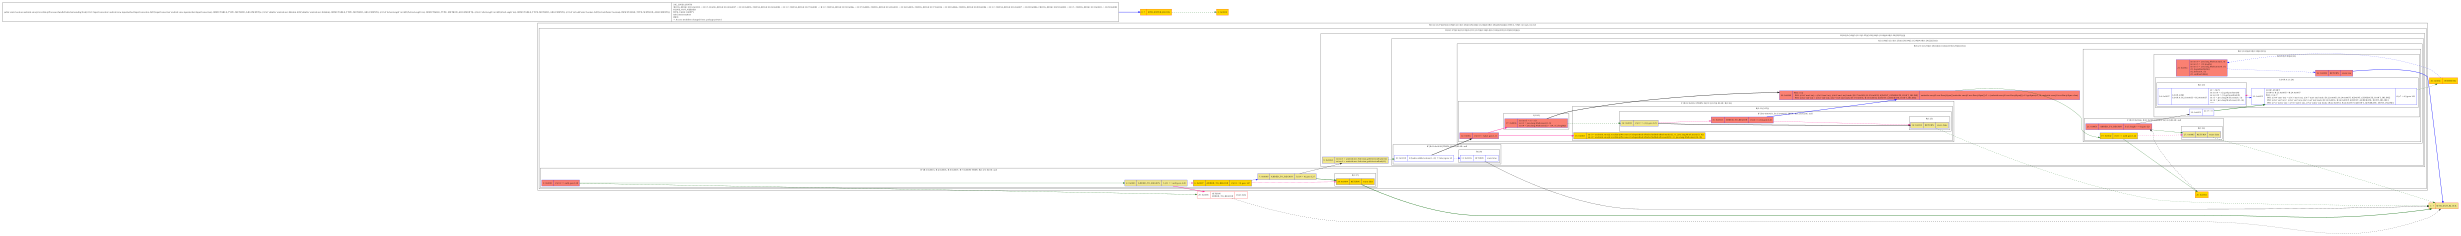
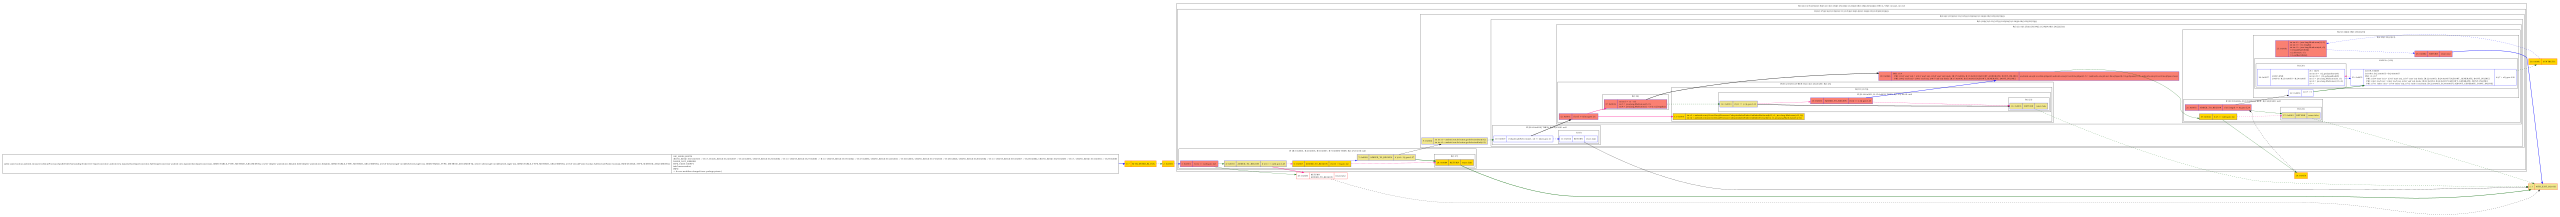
none -> (1176, 164)
